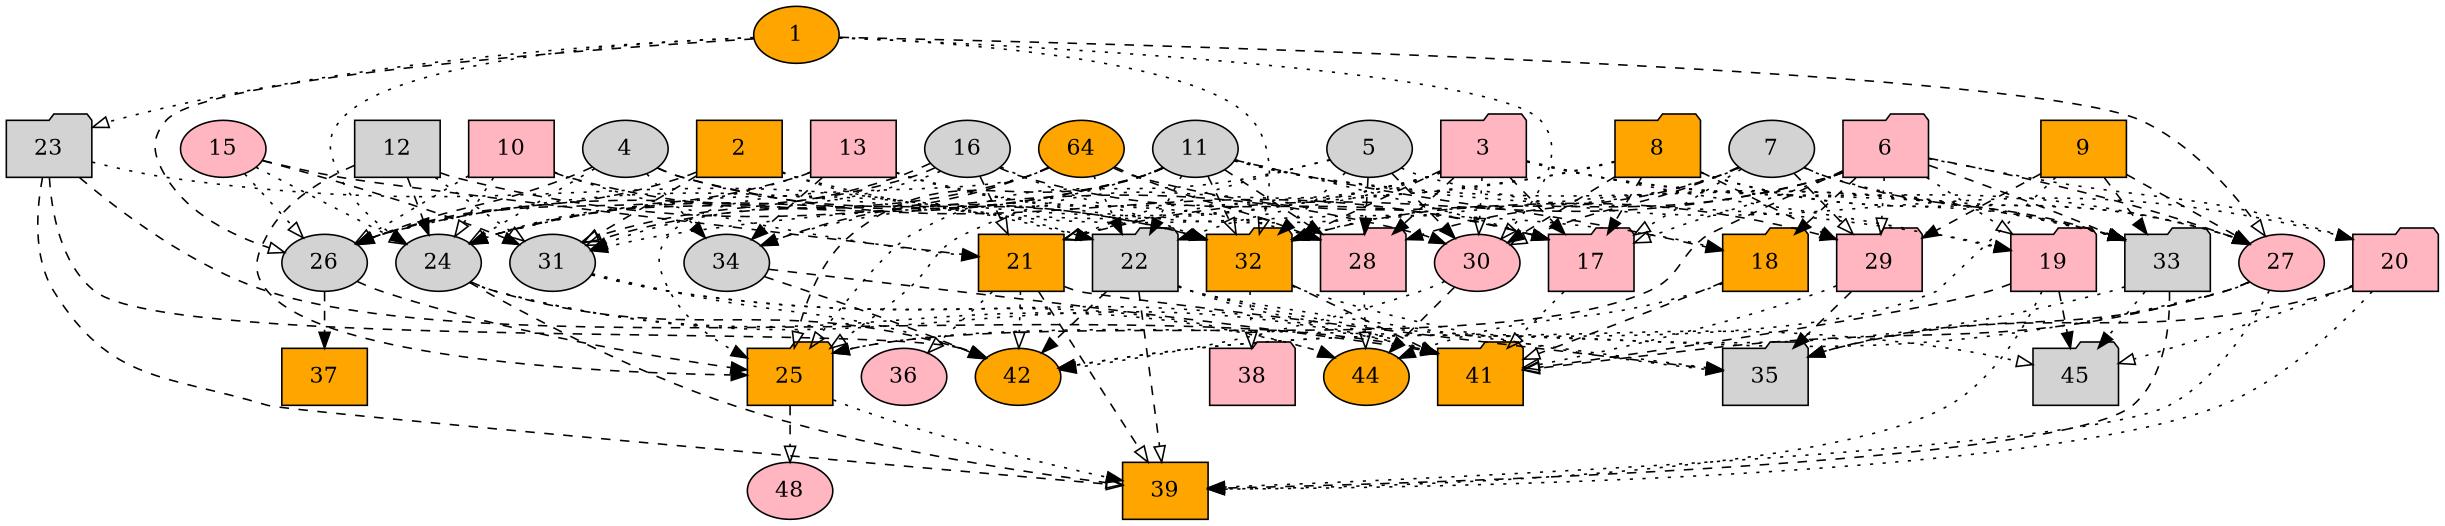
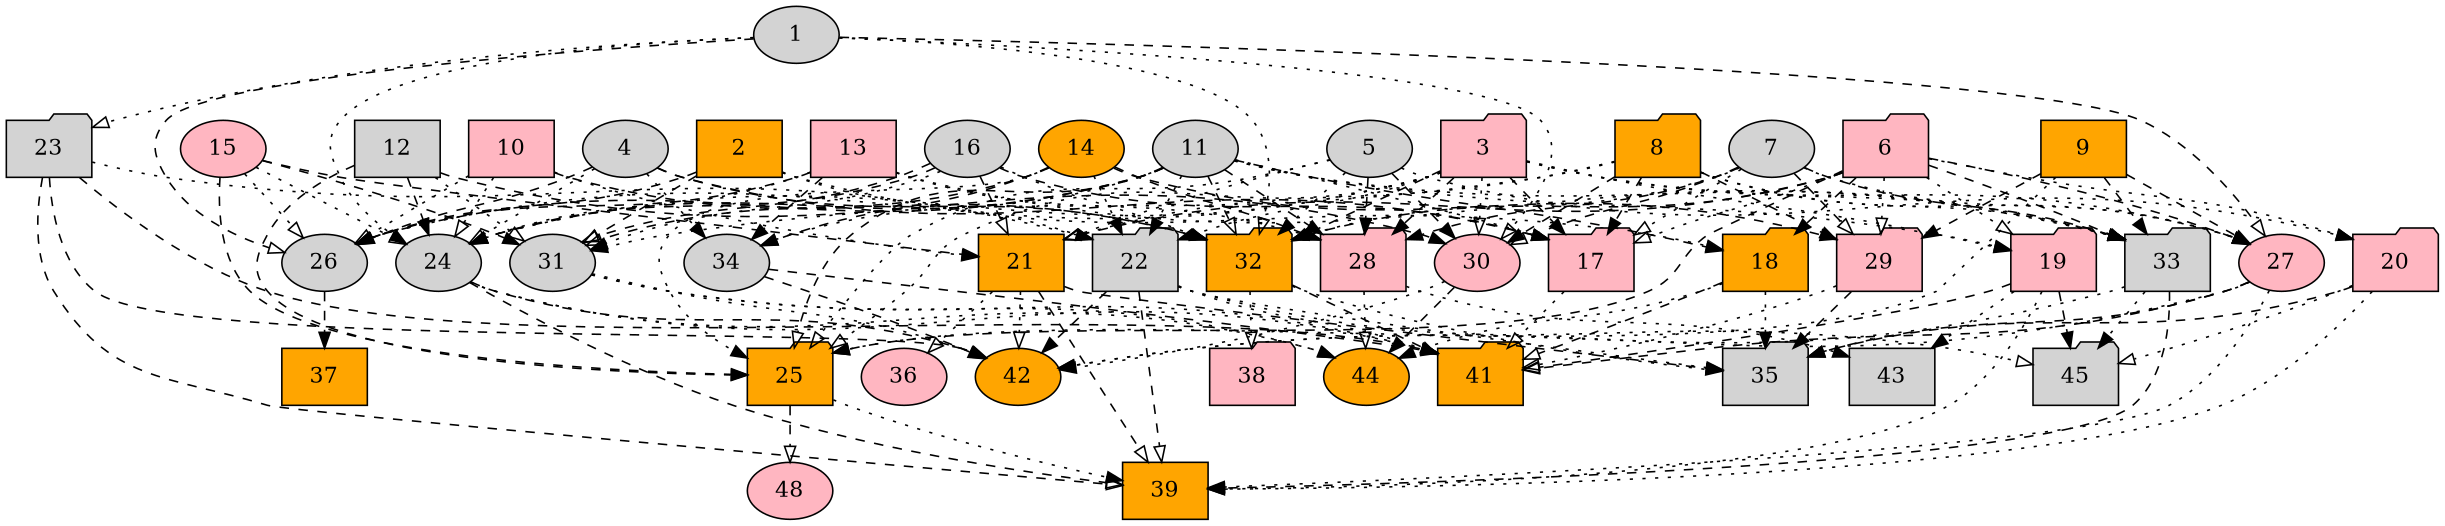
(796, 35) -> (796, 35)
(1081, 149) -> (1081, 149)
none -> (1765, 312)
(626, 351) -> (425, 350)
none -> (1892, 377)
